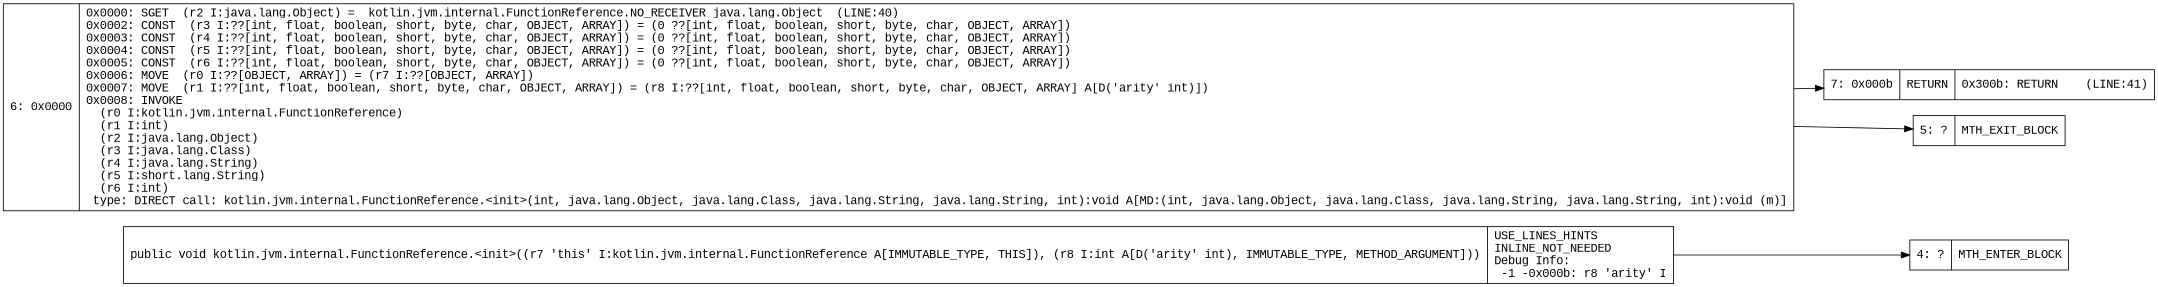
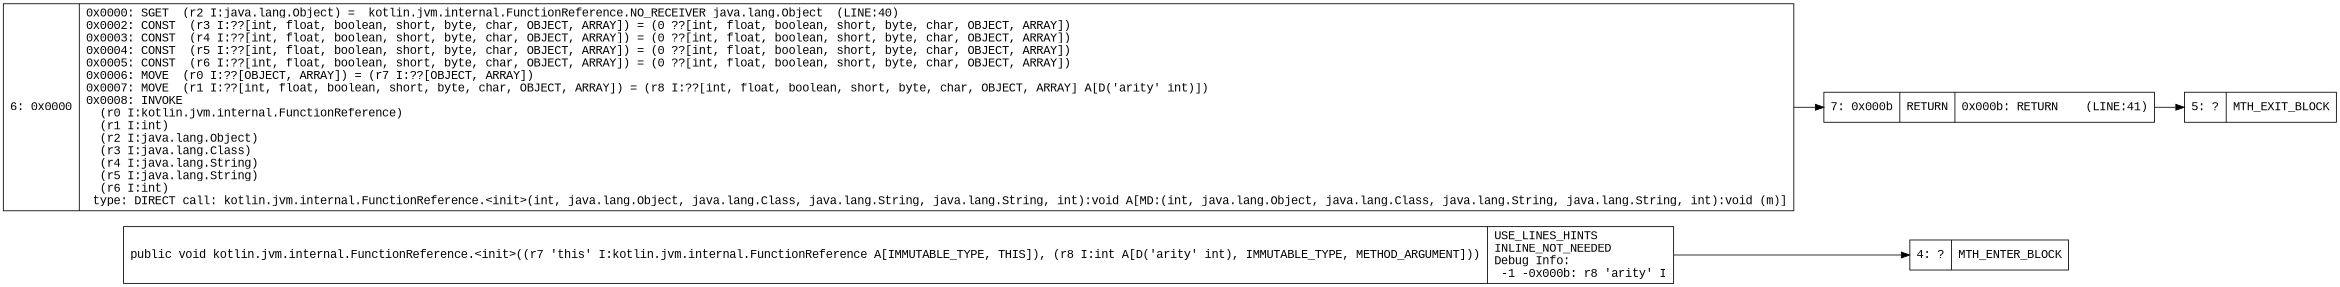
(2055, 84) -> (2055, 107)
(1849, 128) -> (2165, 107)
(176, 176) -> (172, 176)
